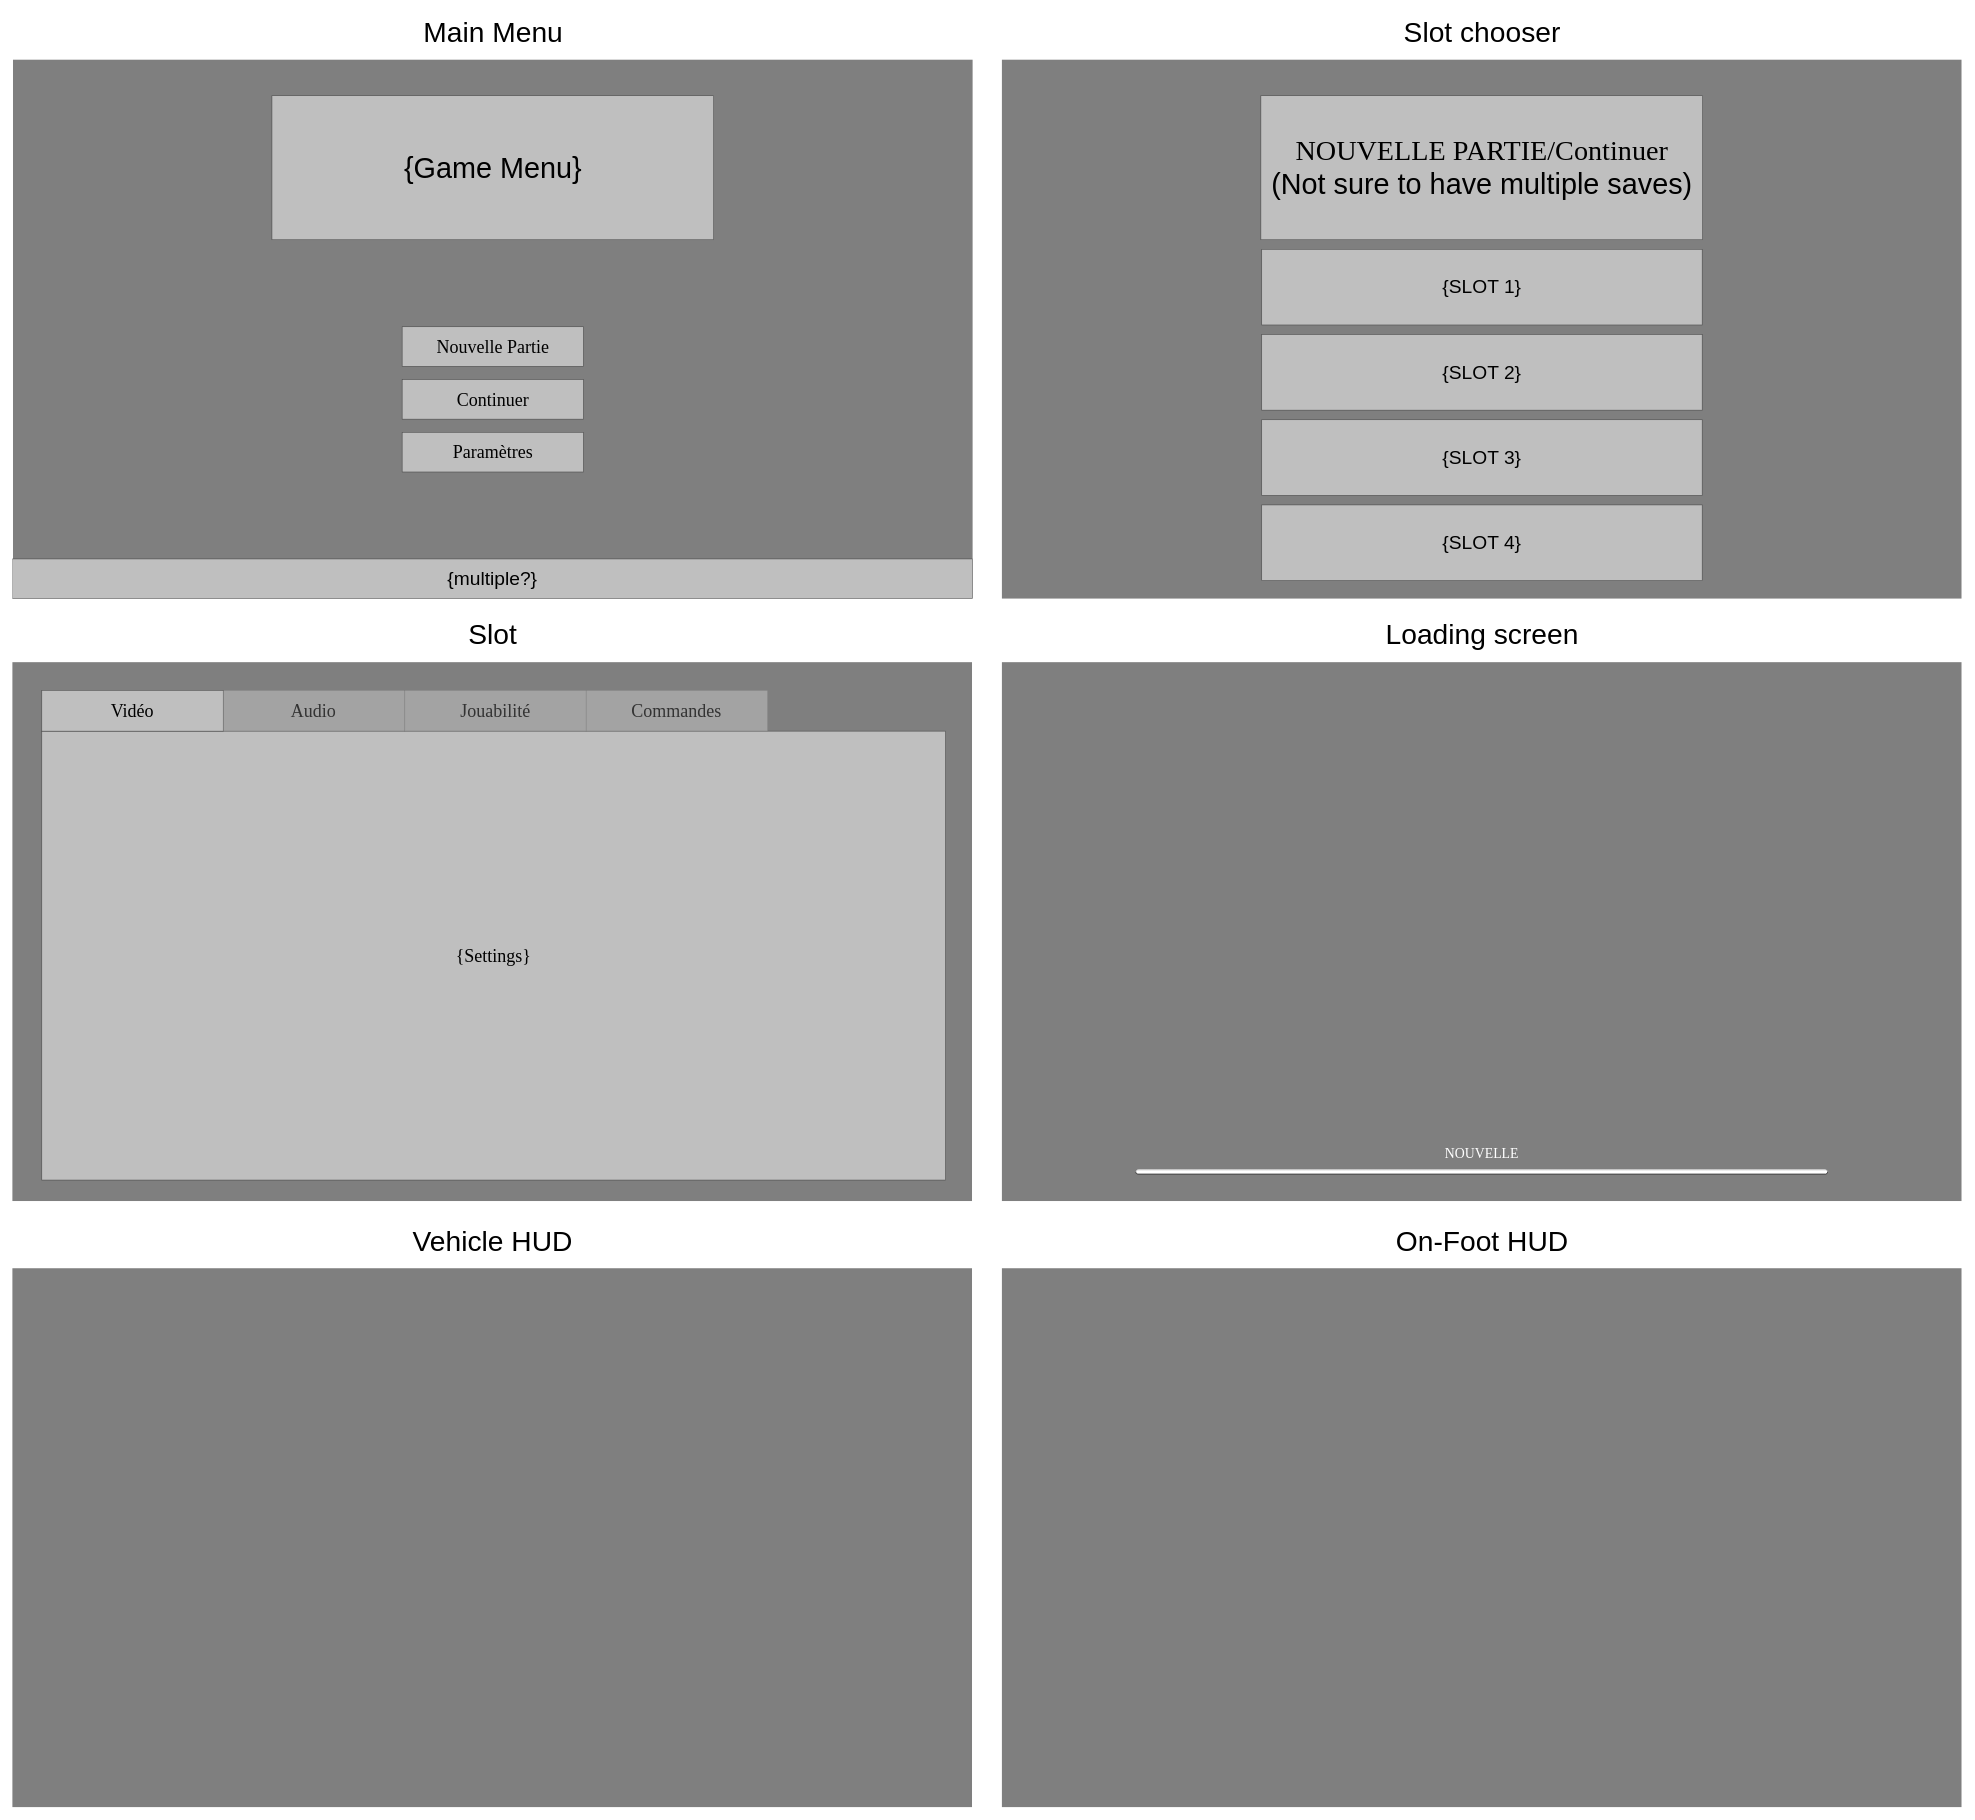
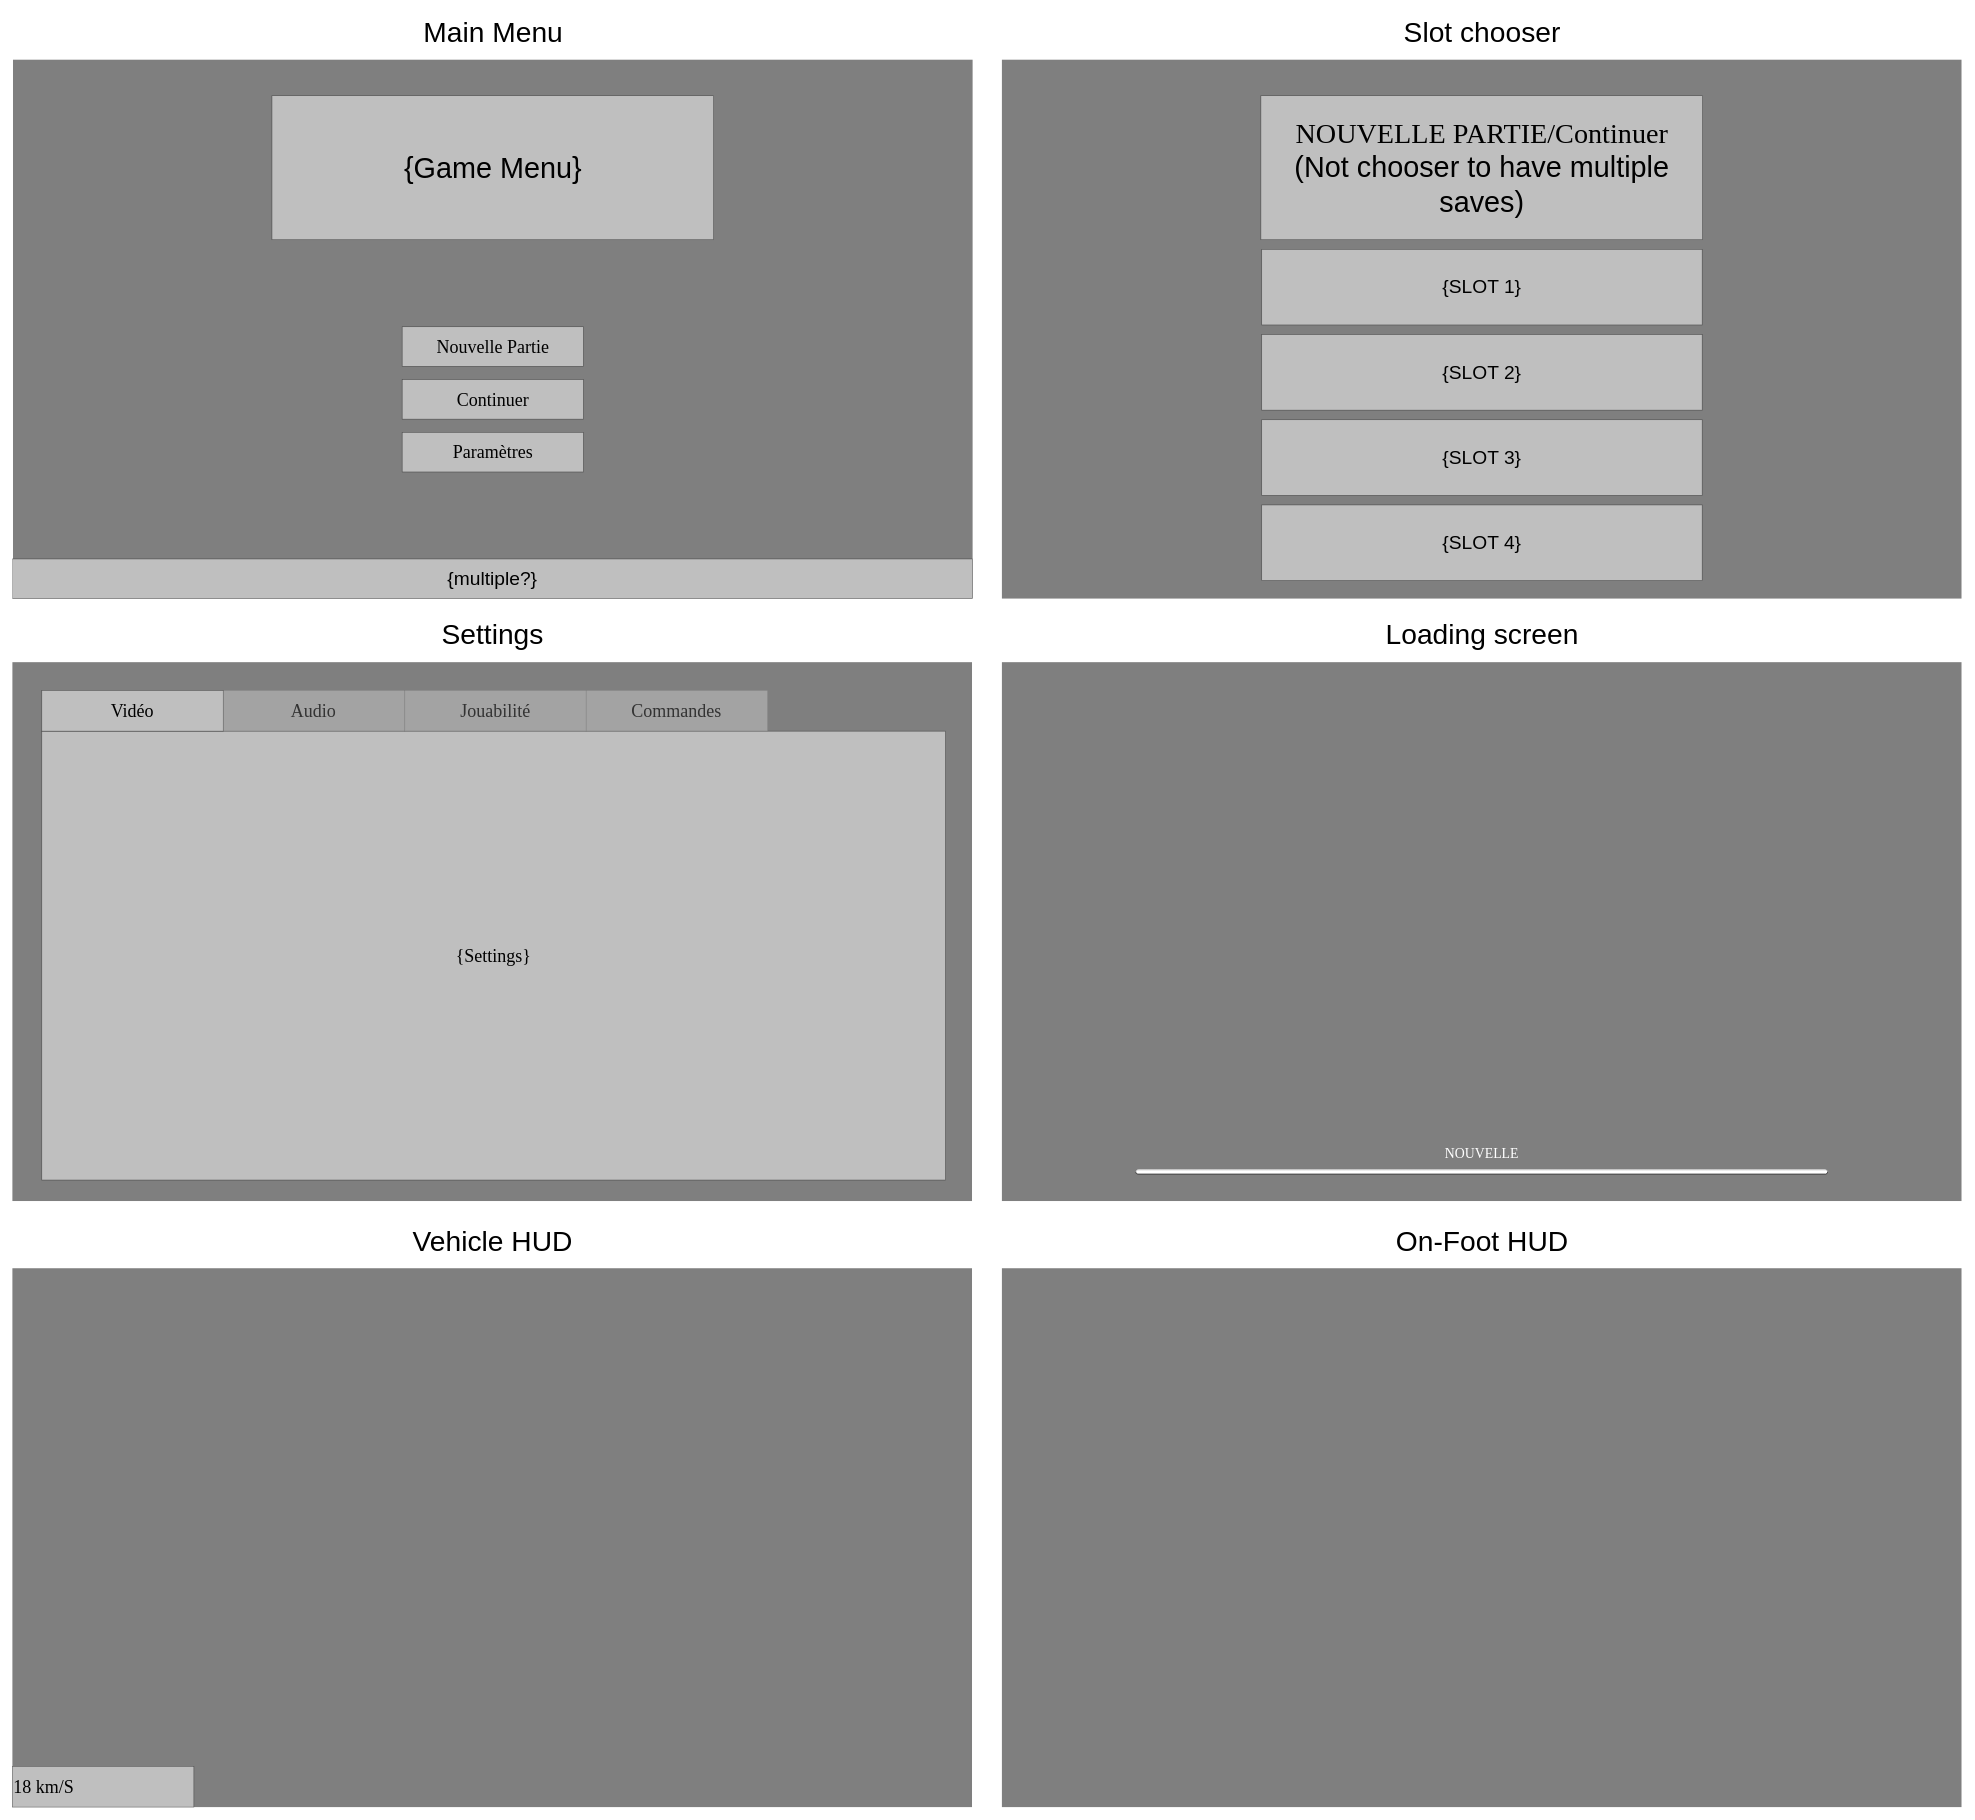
(1482, 168) -> (1482, 168)
(493, 635) -> (493, 635)
none -> (103, 1787)
